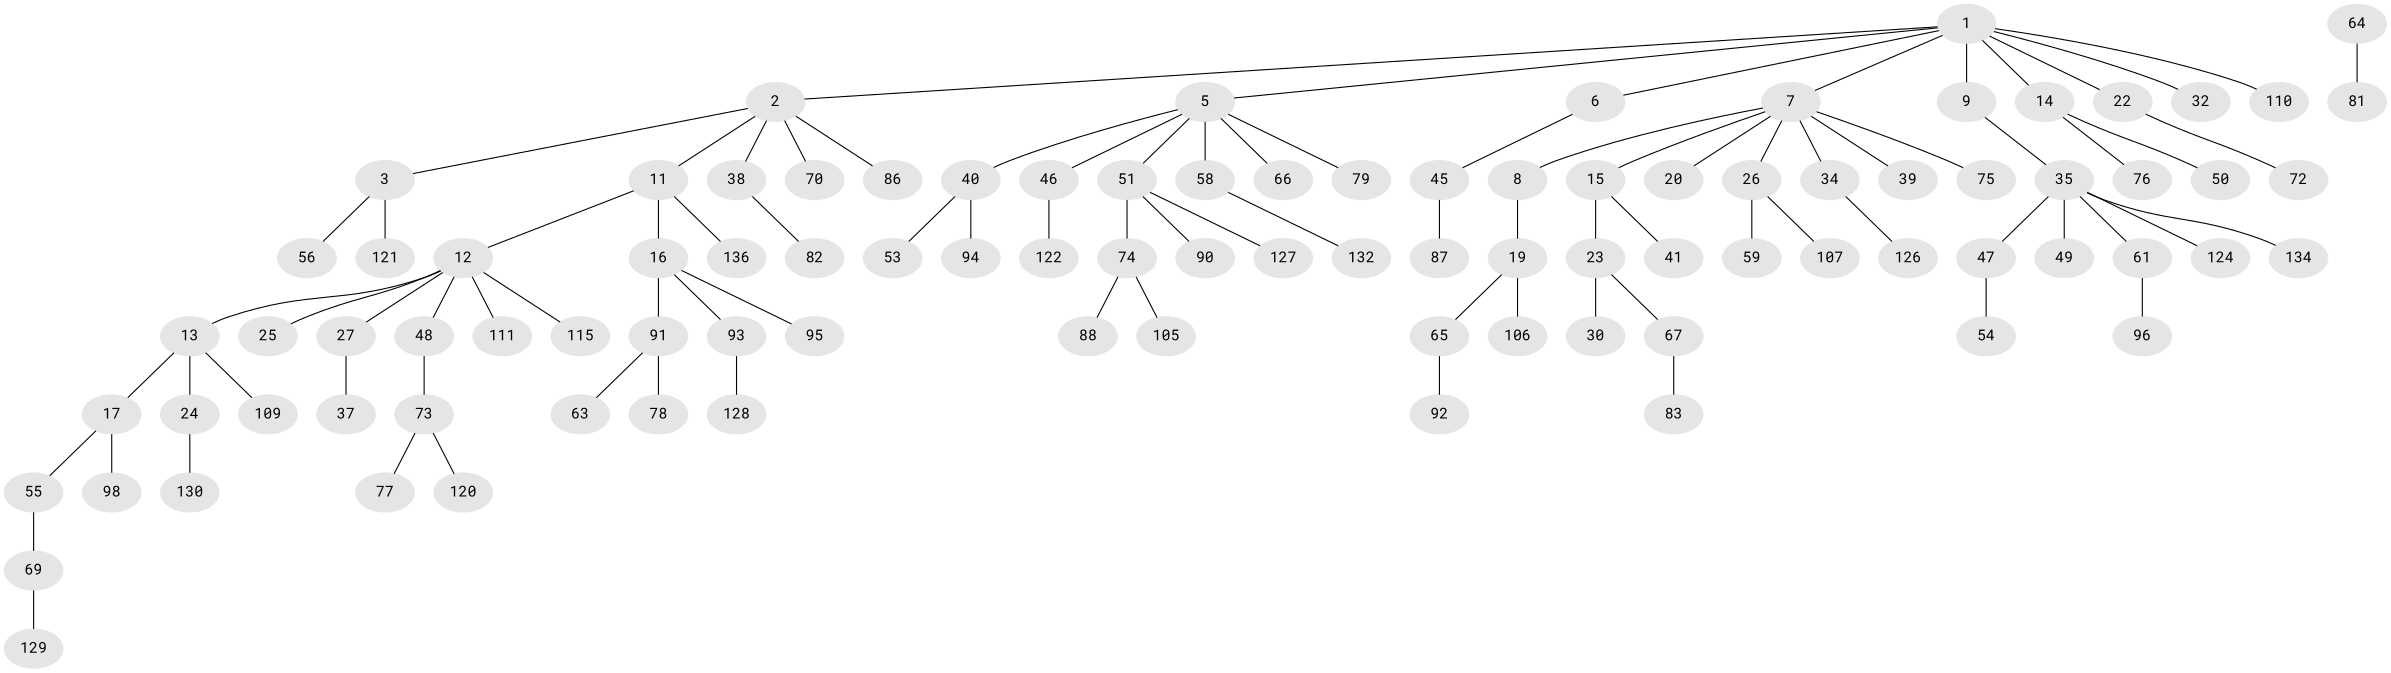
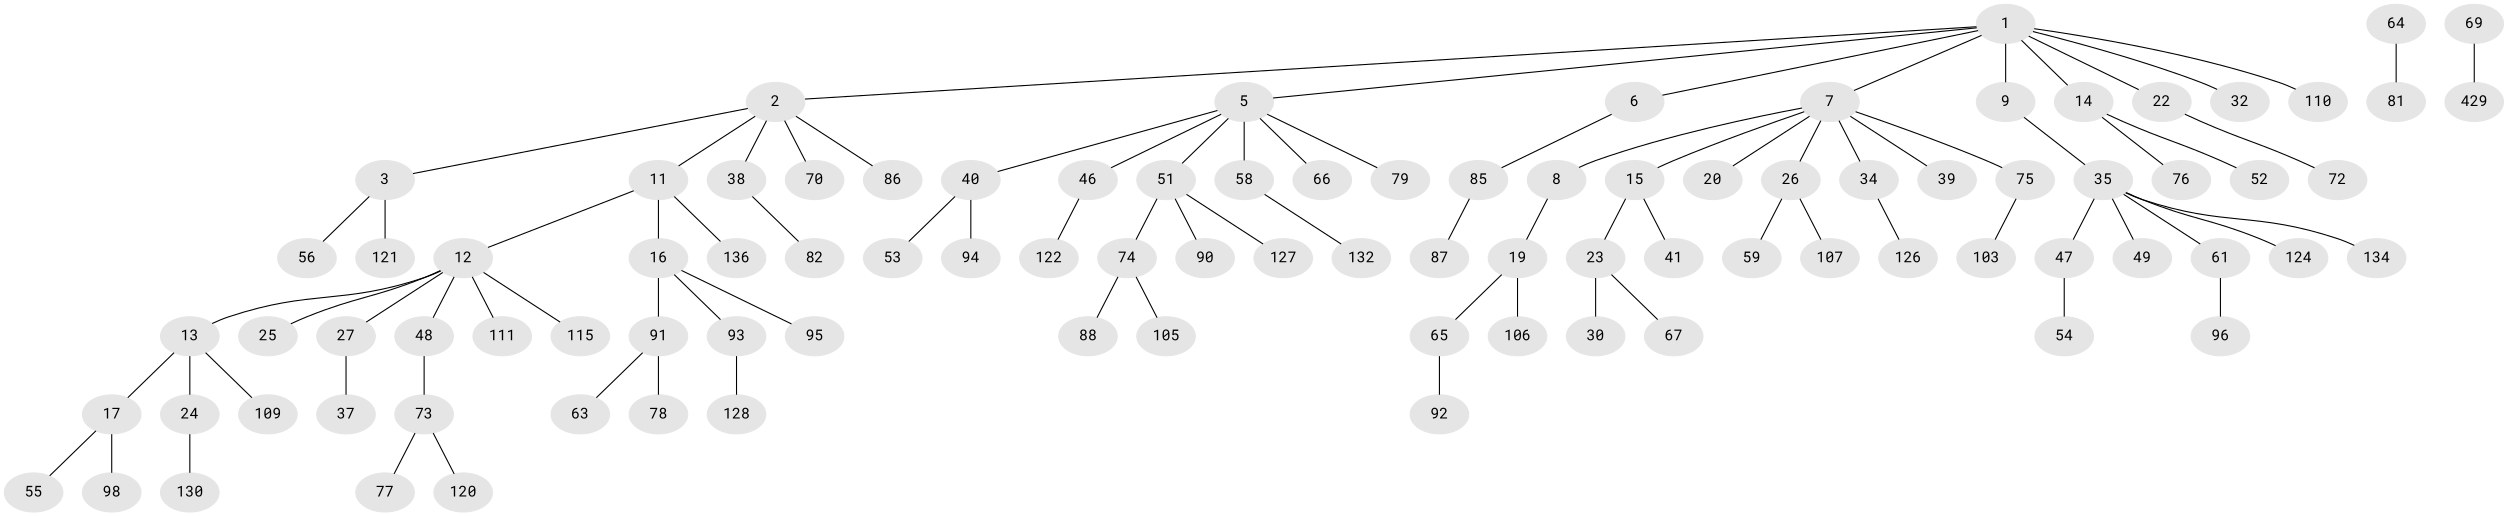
(1439, 180) -> (1478, 180)
(2220, 180) -> (2259, 180)
none -> (1986, 258)
(1674, 414) -> none
(34, 532) -> none
(34, 649) -> (2474, 102)
